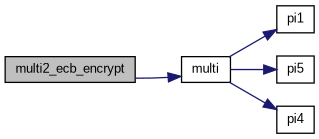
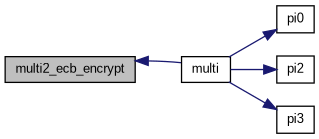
(295, 19) -> (295, 19)
(295, 70) -> (295, 70)
(152, 78) -> (165, 61)
(295, 120) -> (295, 120)
